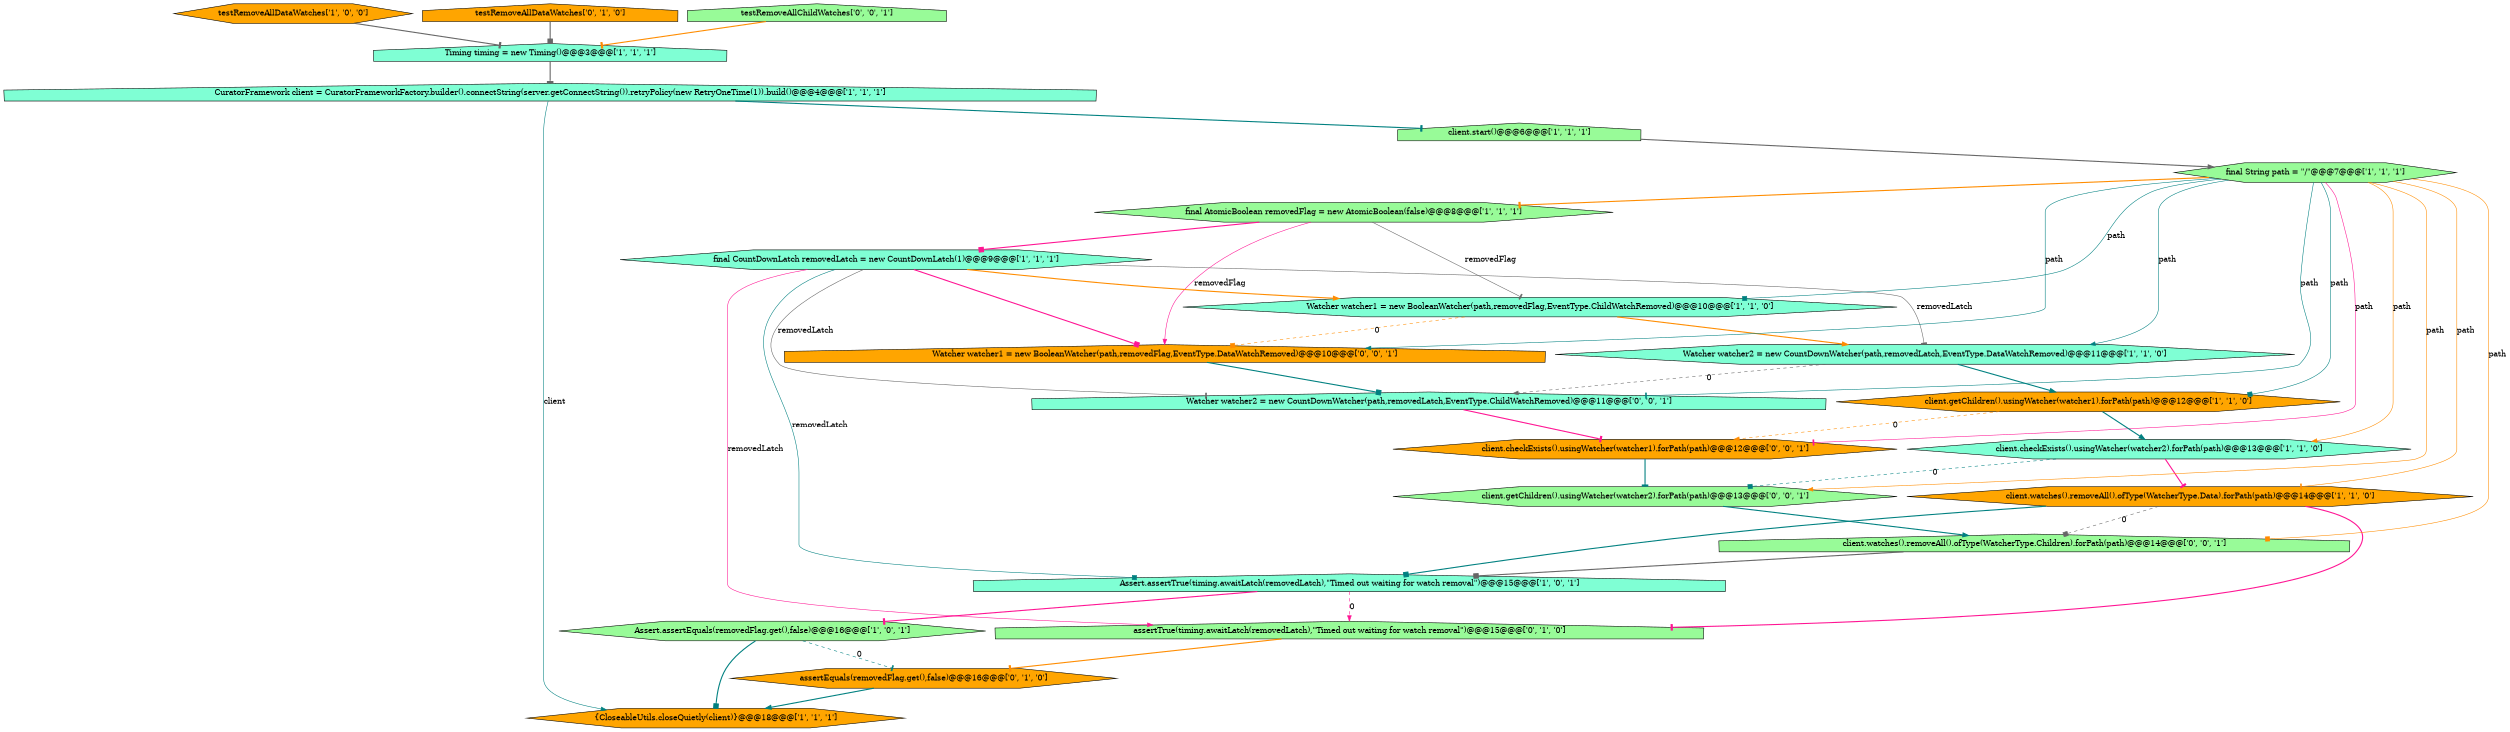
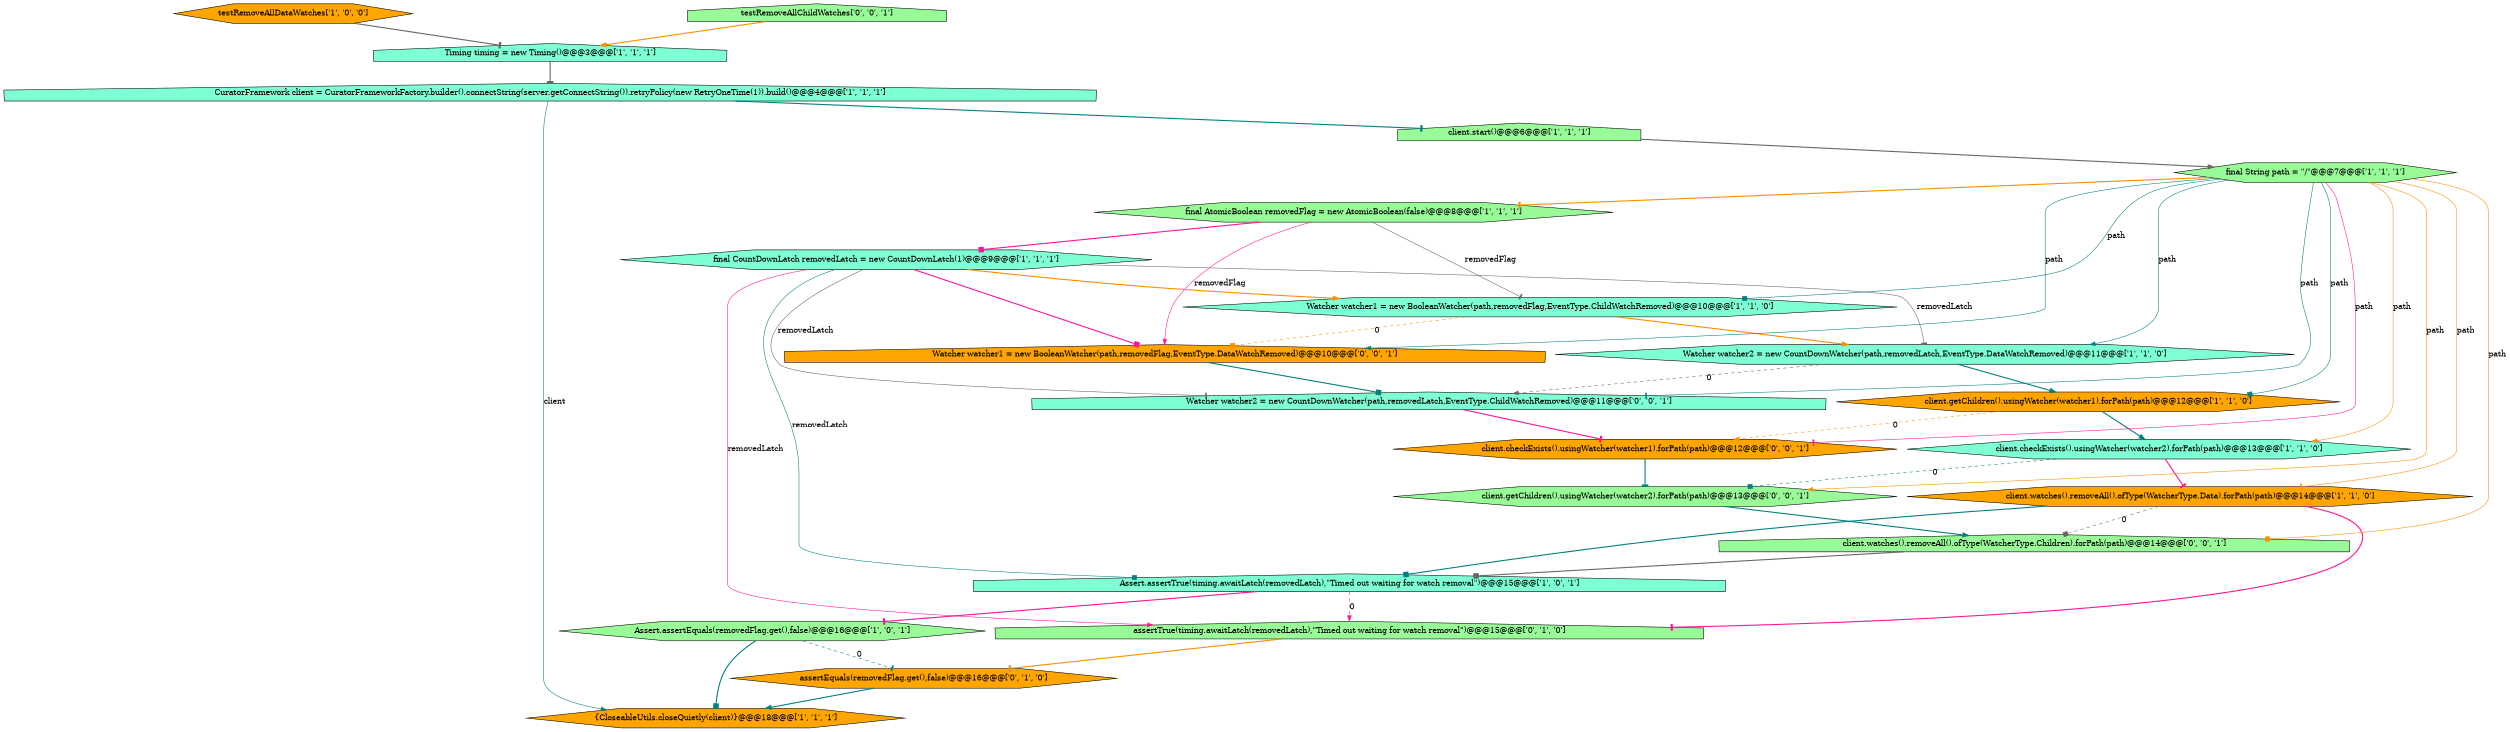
(550, 14) -> none
(685, 33) -> (685, 33)
